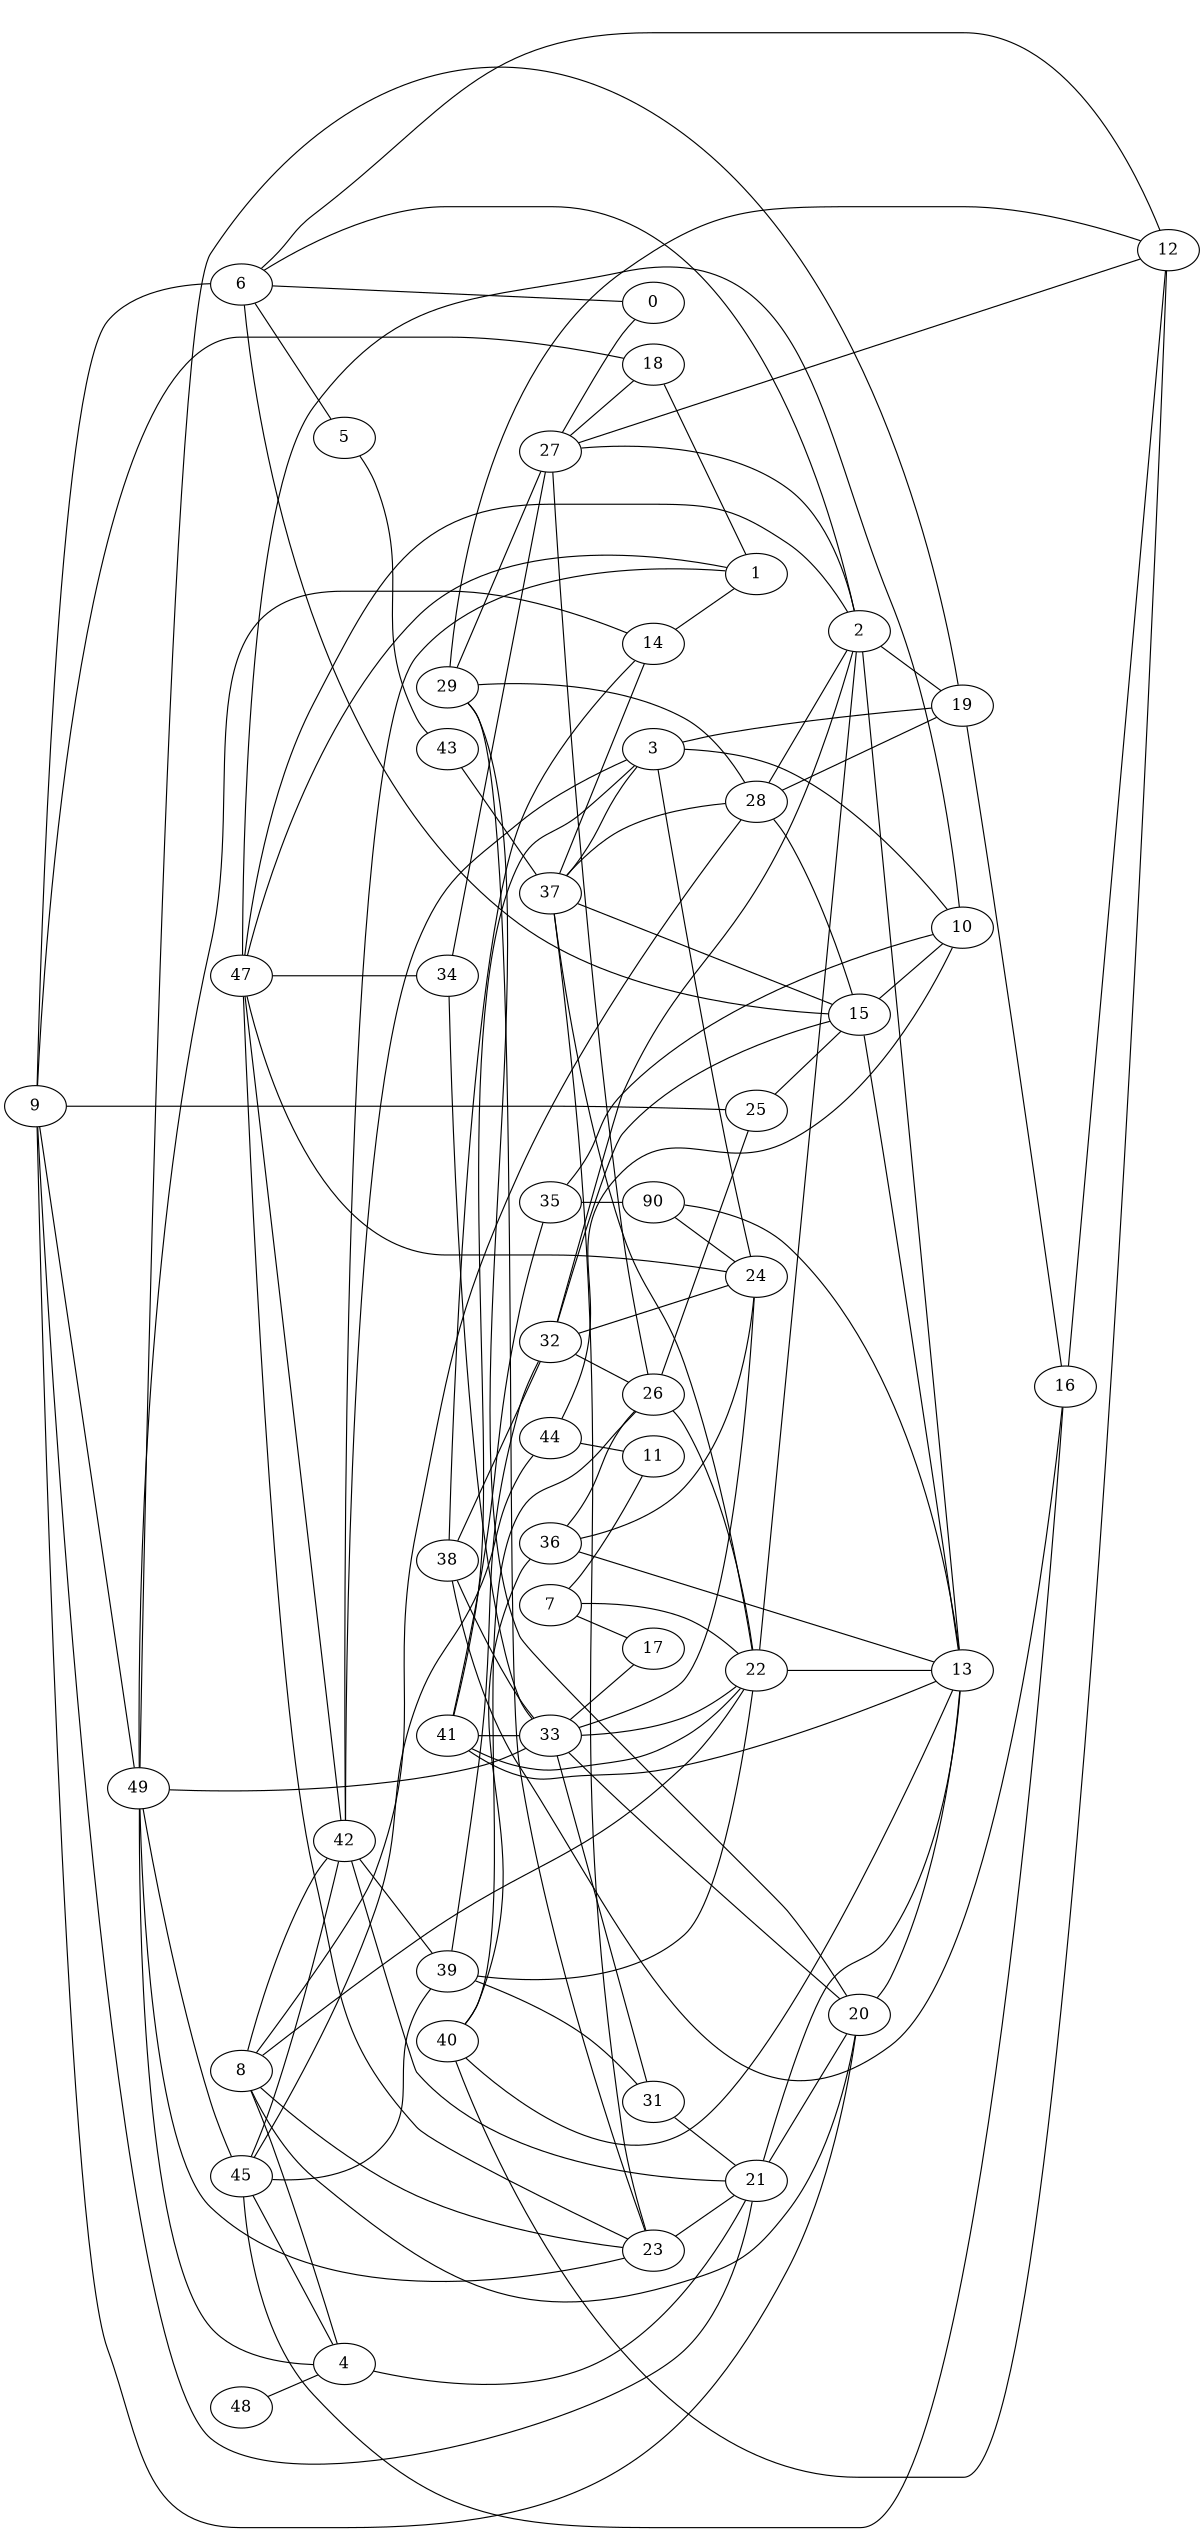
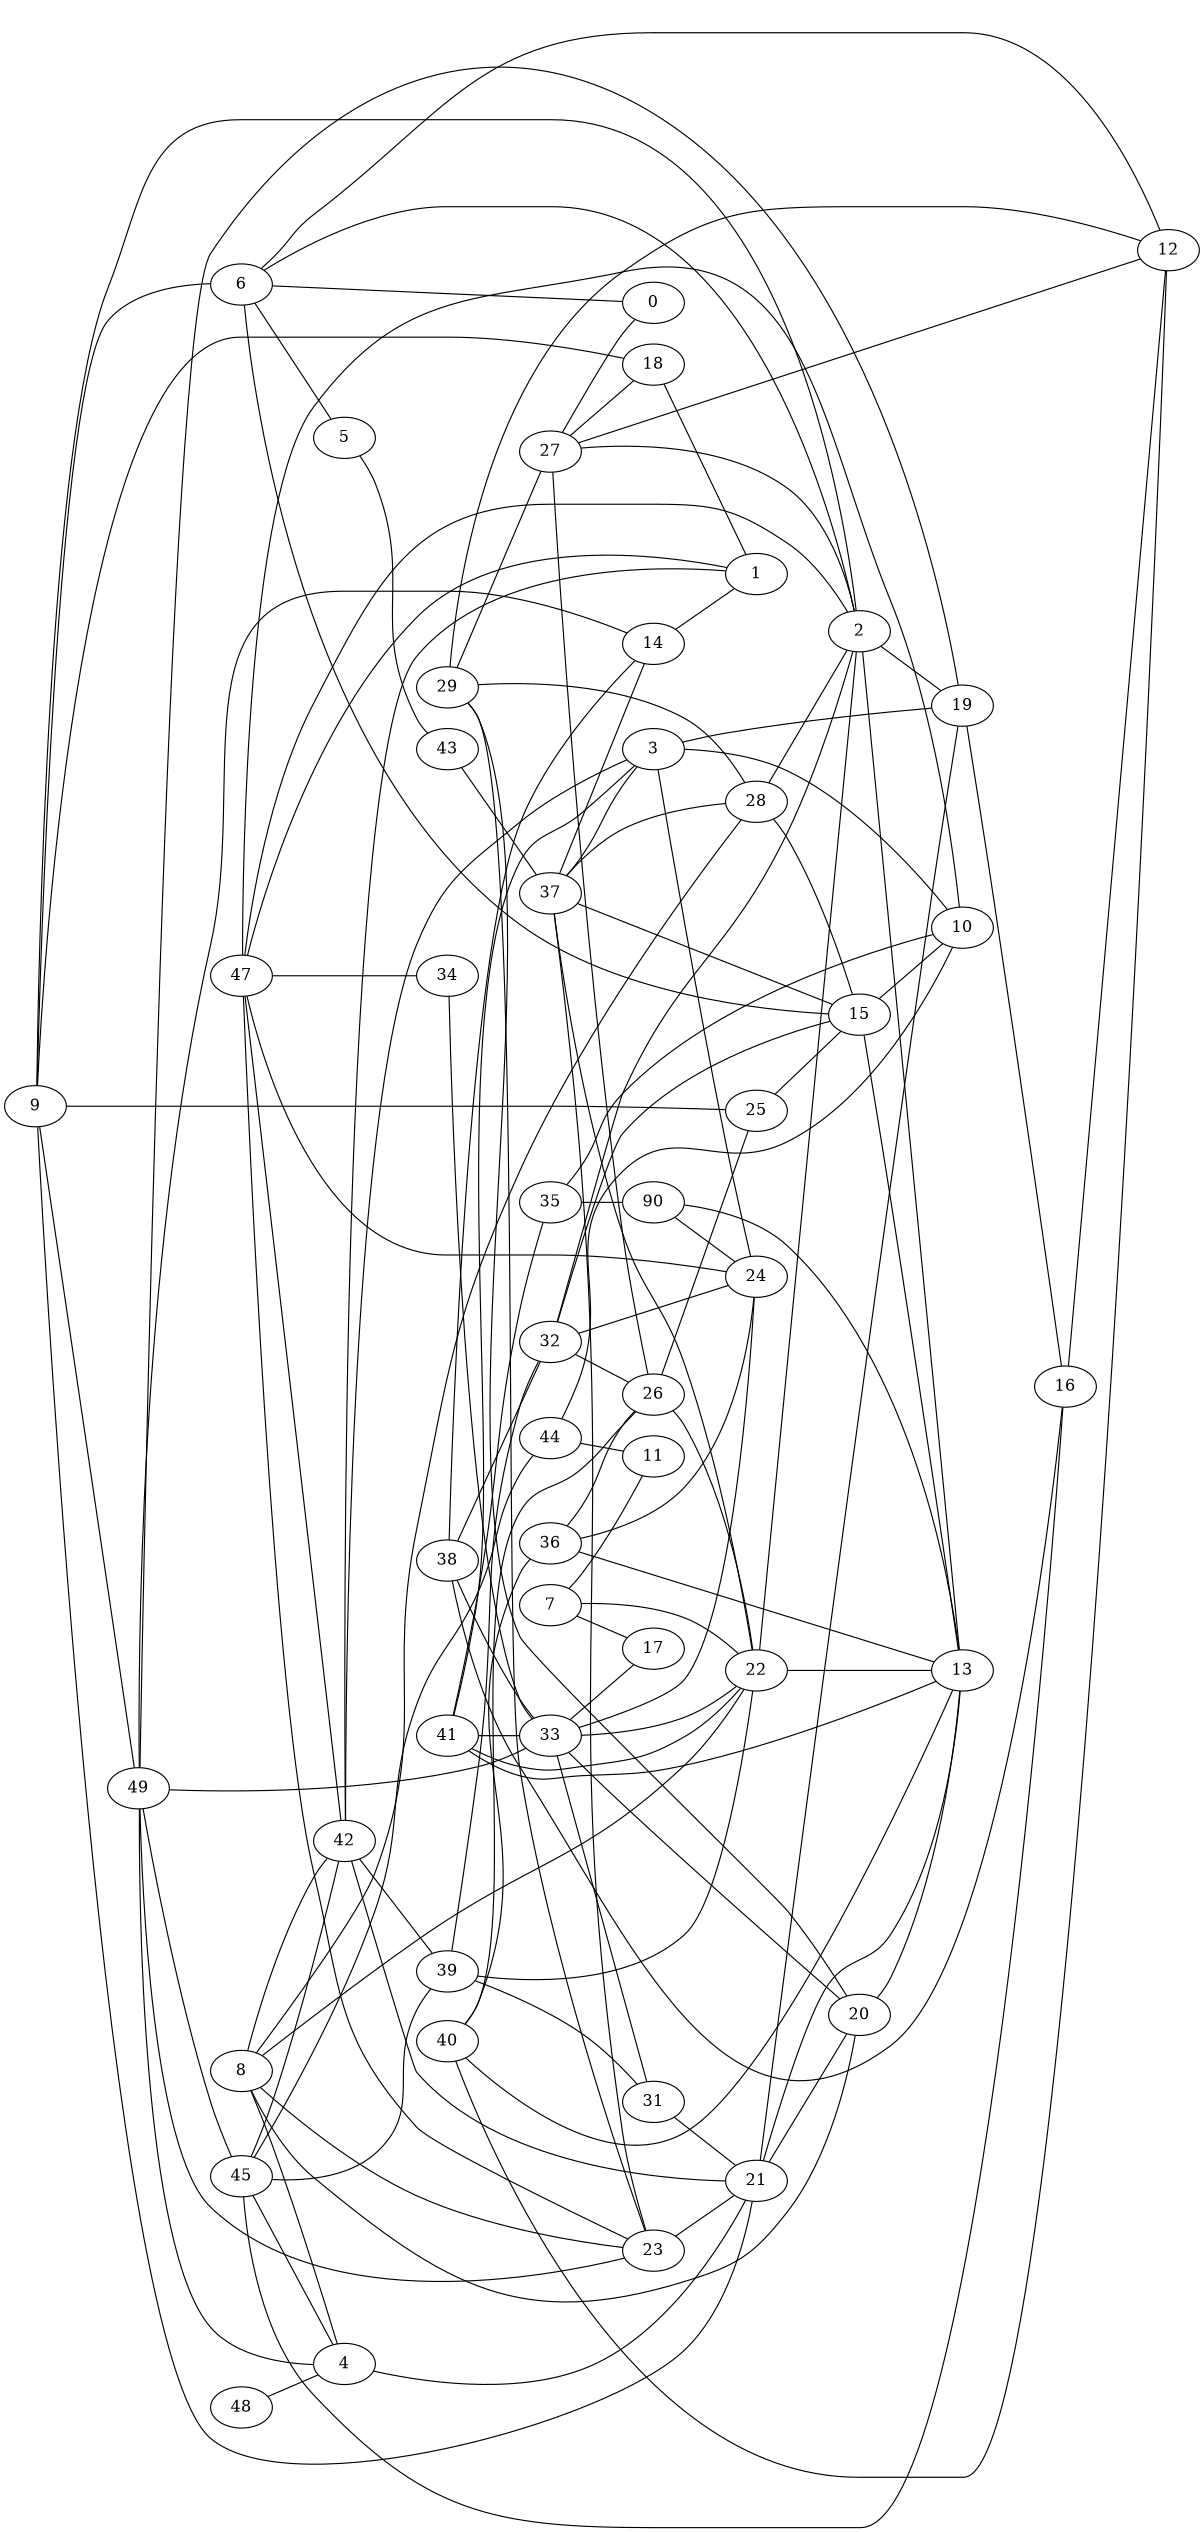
(499, 714) -> none
(859, 754) -> (855, 1443)
(100, 2308) -> (192, 131)
